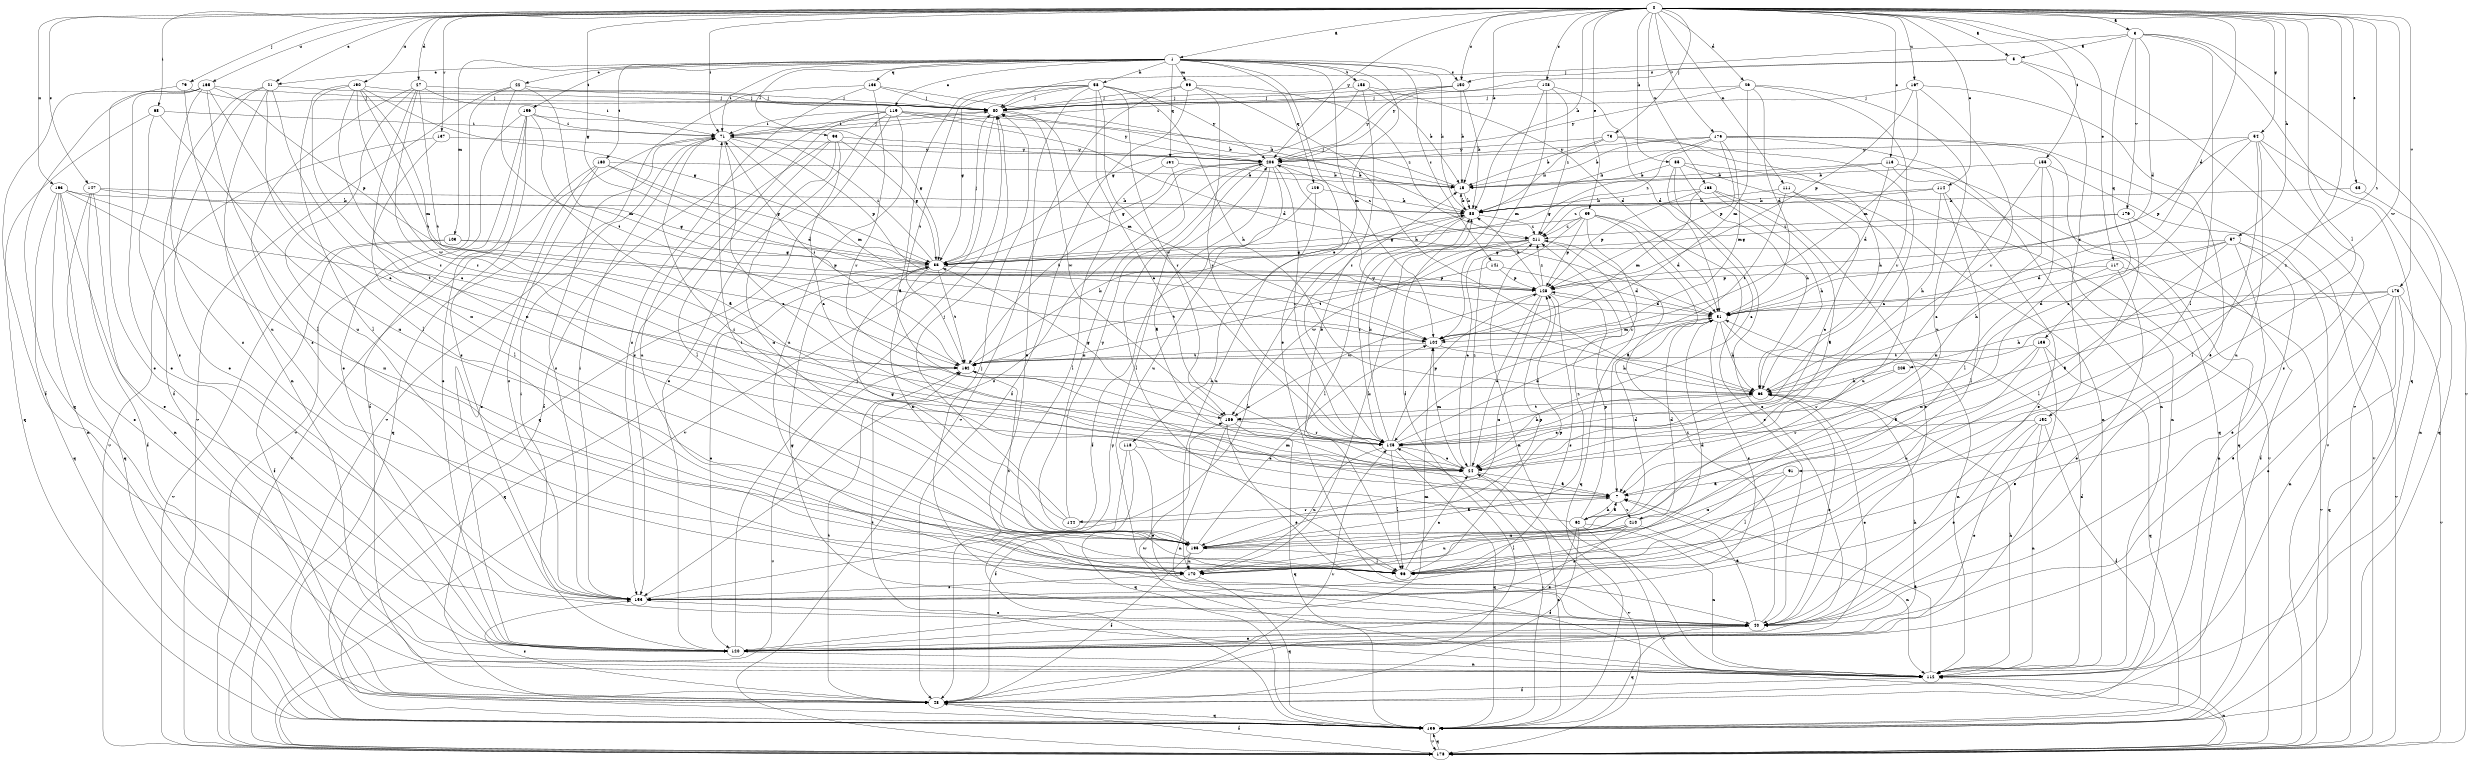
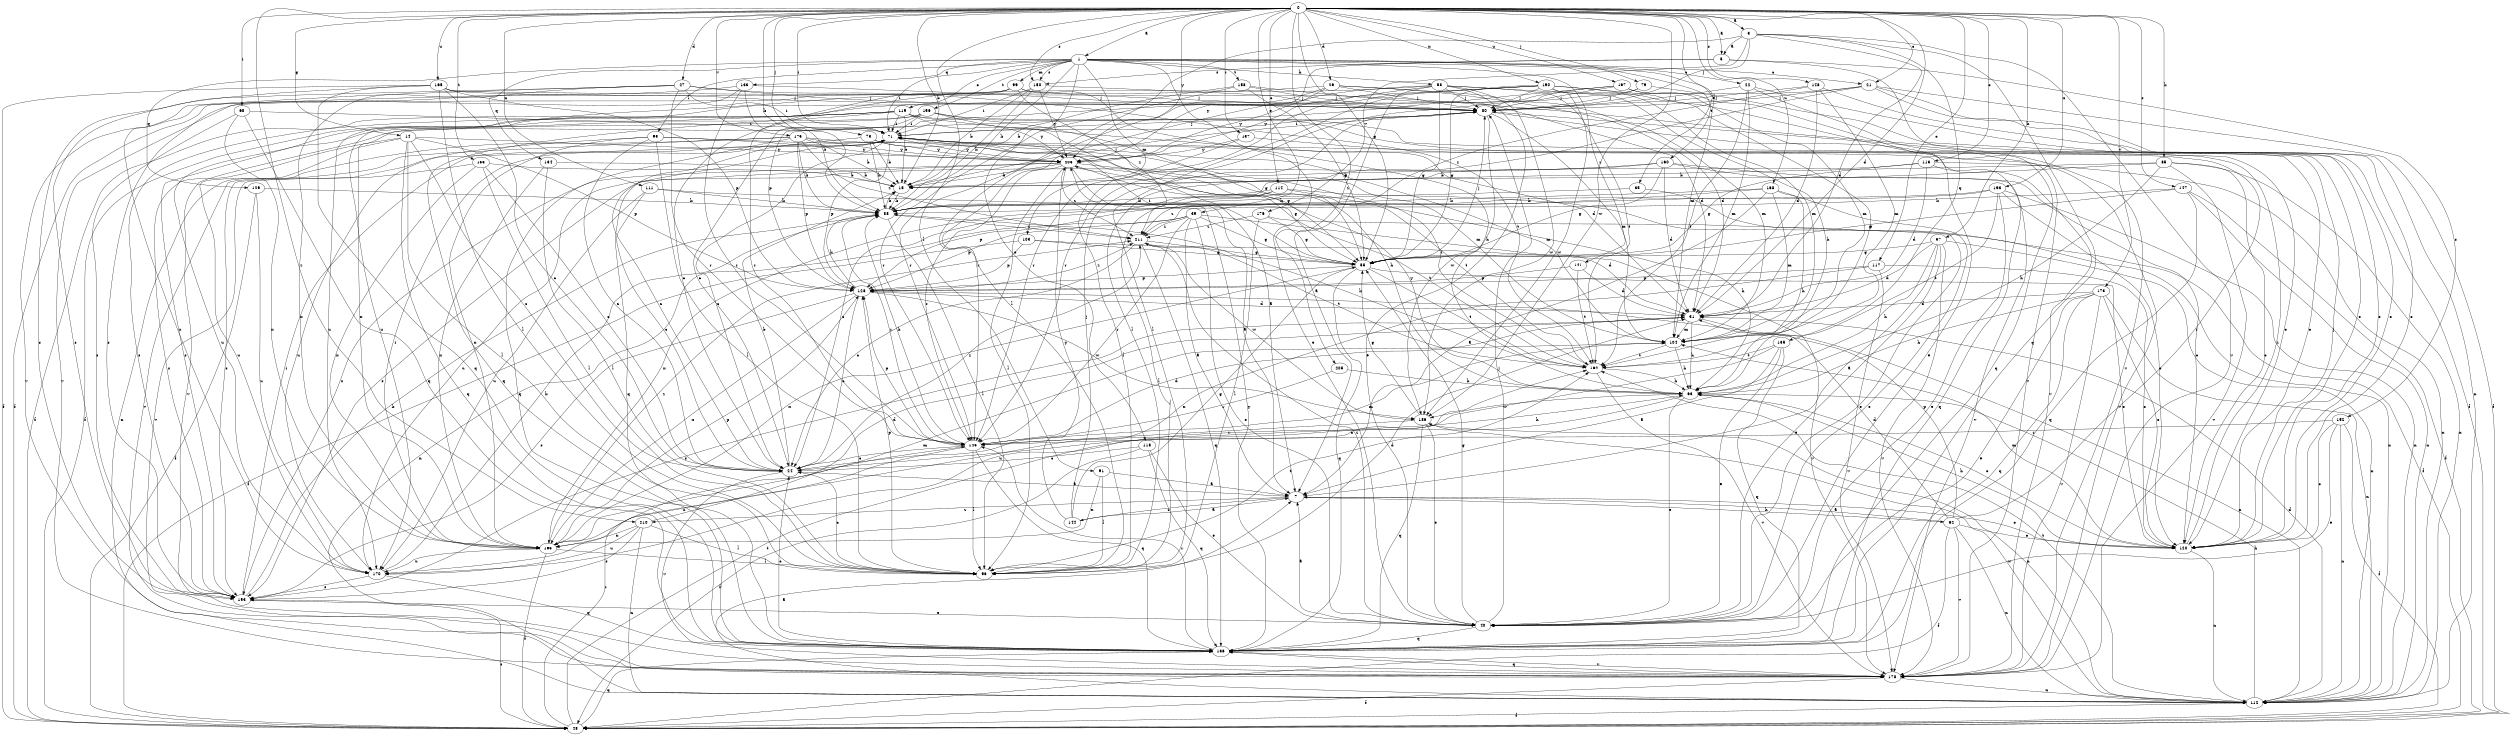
(2256, 137) -> (408, 137)
(1536, 407) -> (1505, 407)
(1248, 636) -> (1740, 503)
(285, 711) -> (1931, 442)
